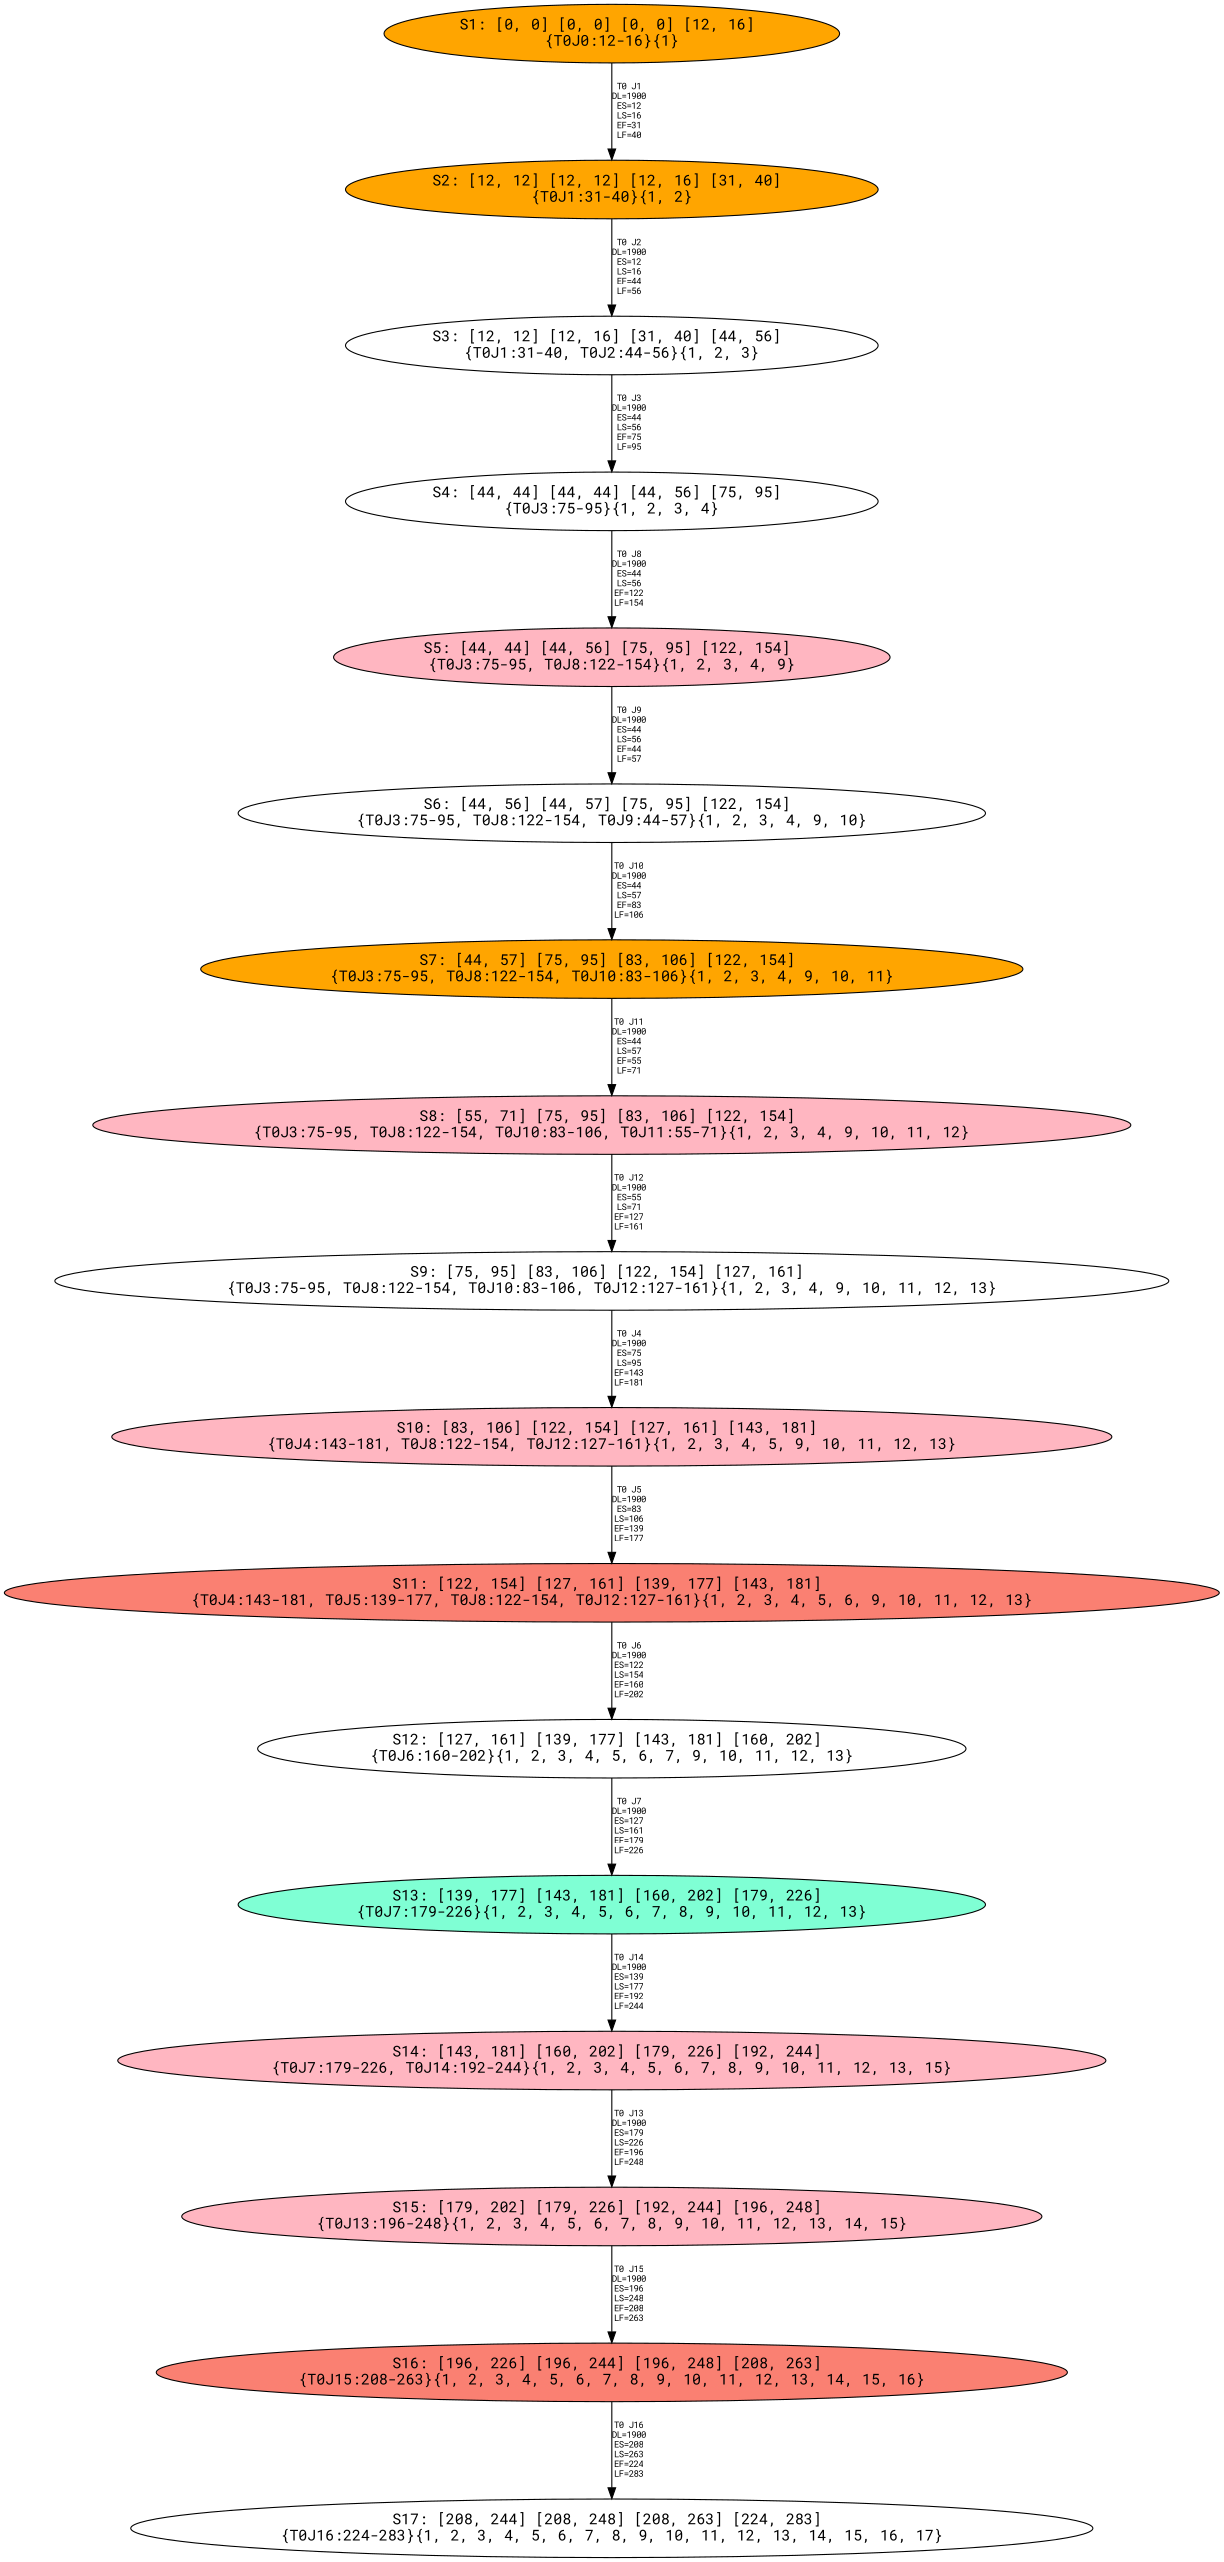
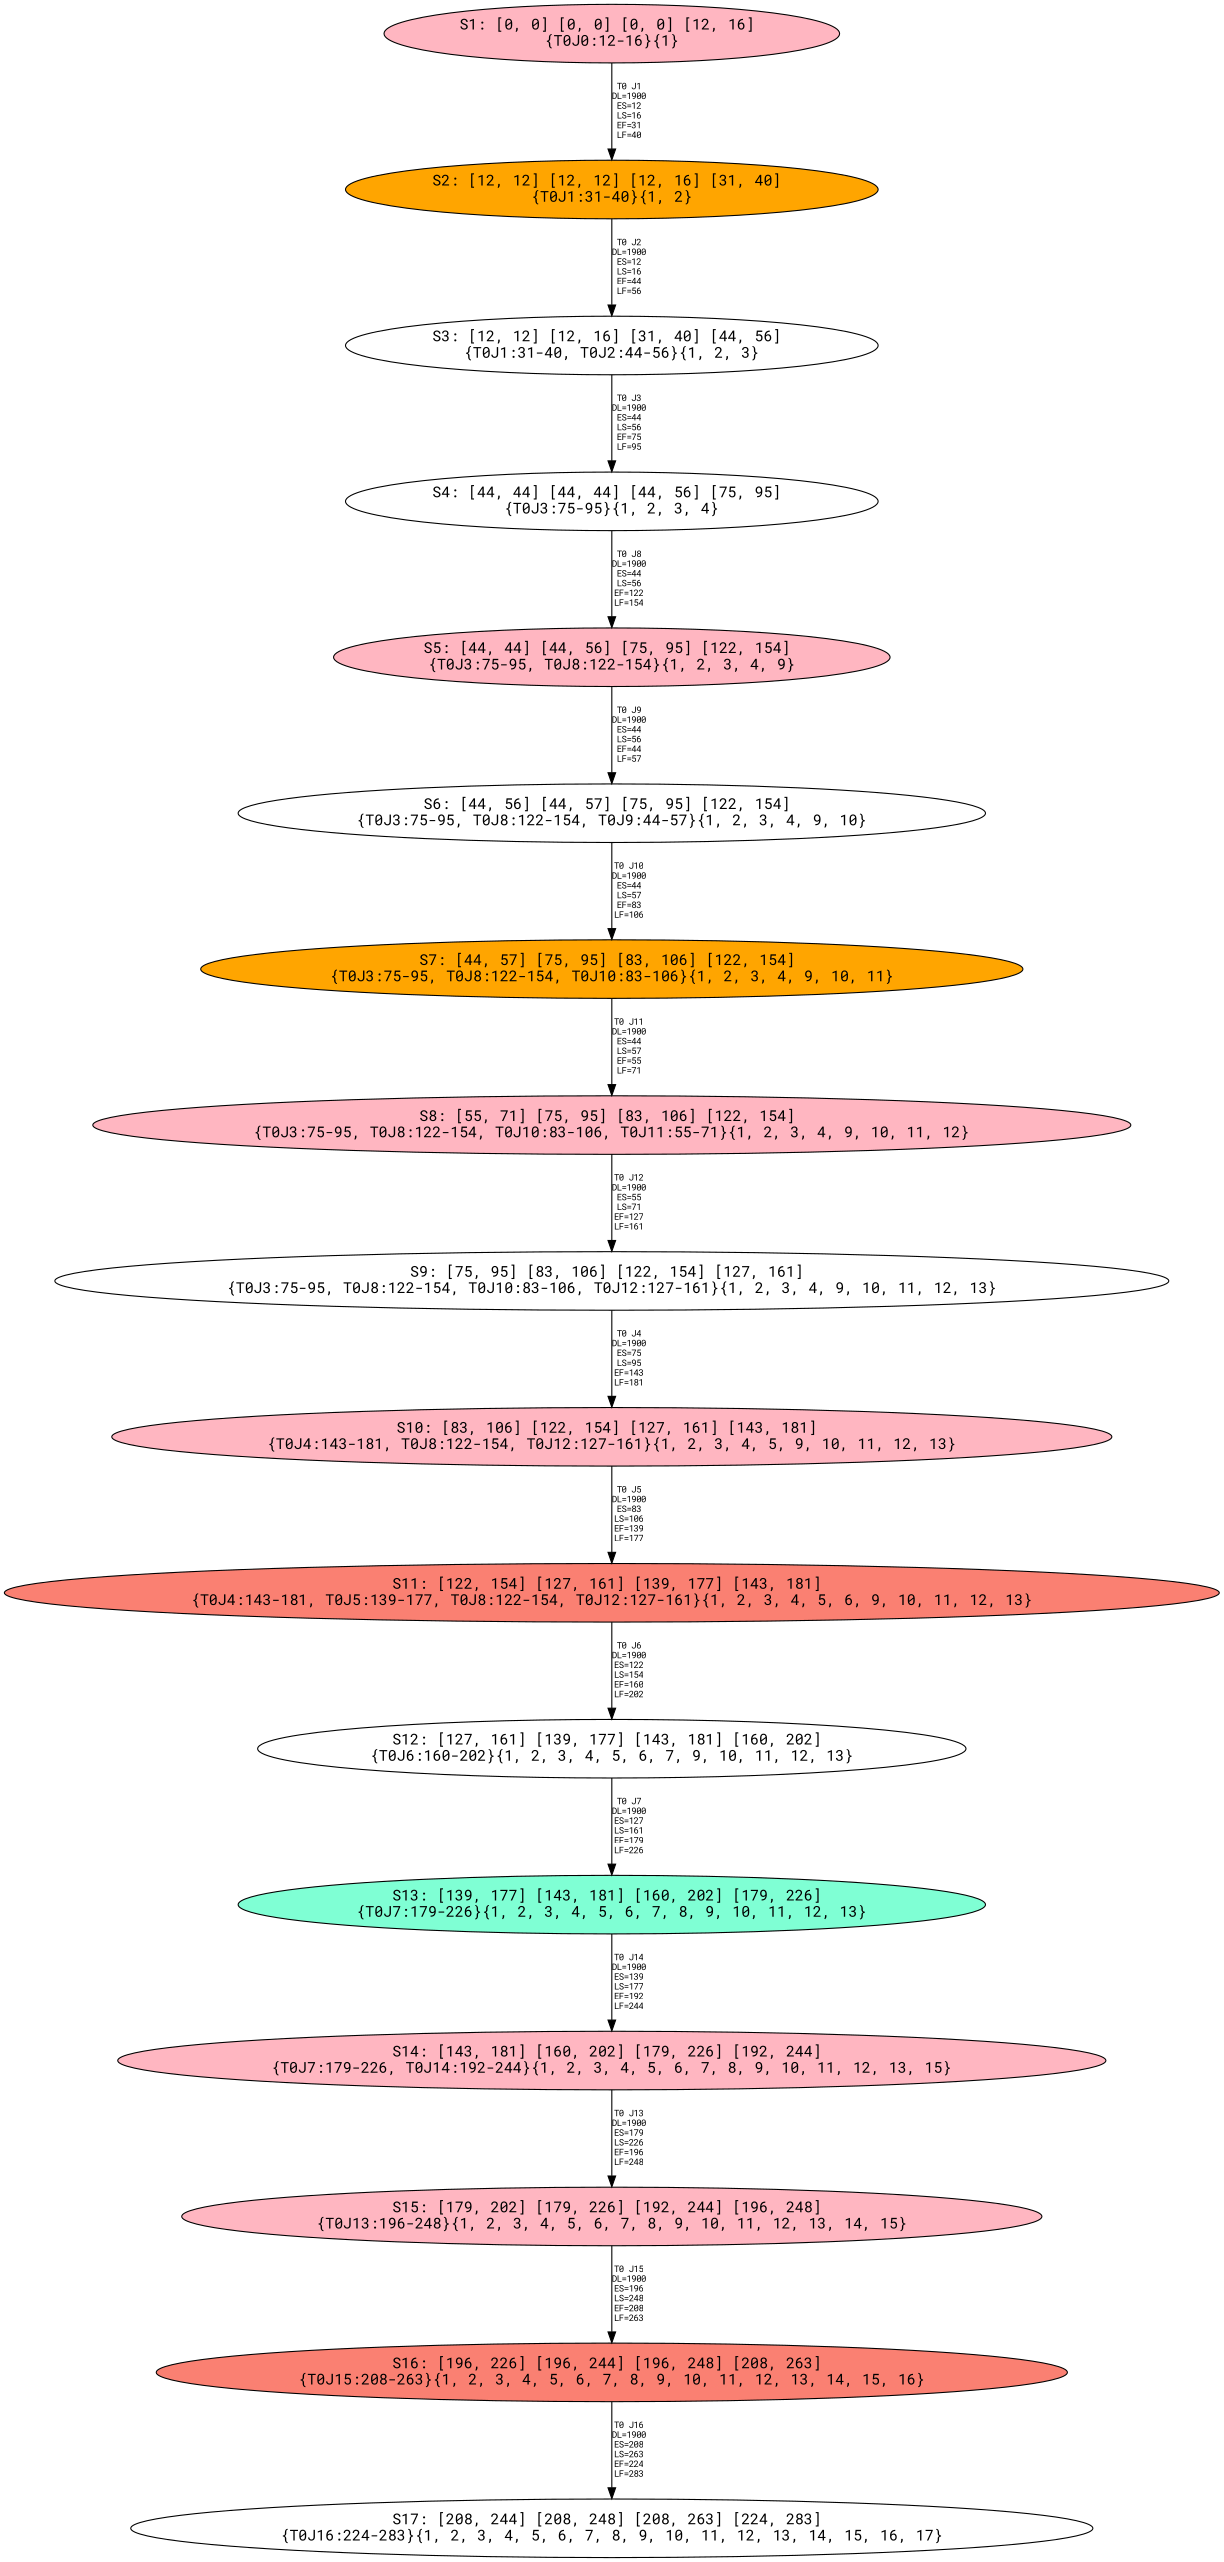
(612, 34) -> (612, 34)
